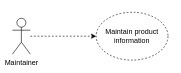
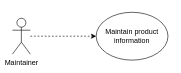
(132, 36) -> (132, 36)
